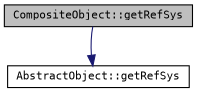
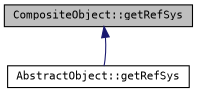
(91, 41) -> (106, 52)
